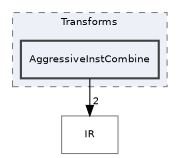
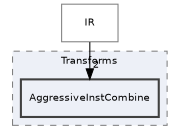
(90, 93) -> (90, 57)
